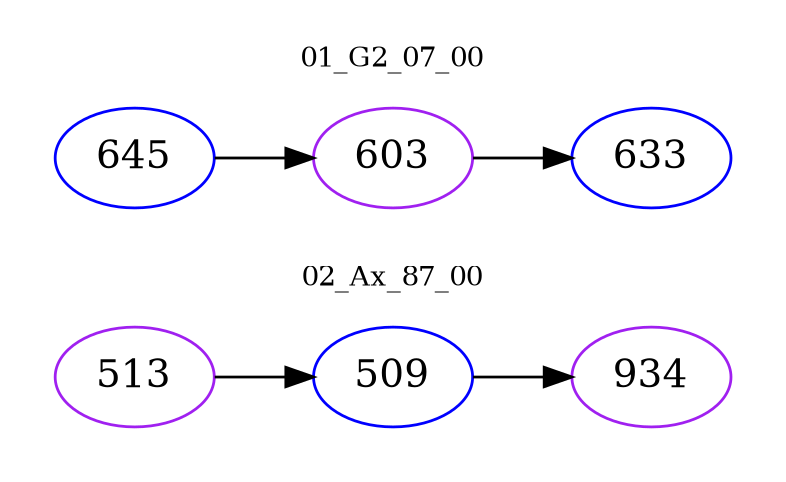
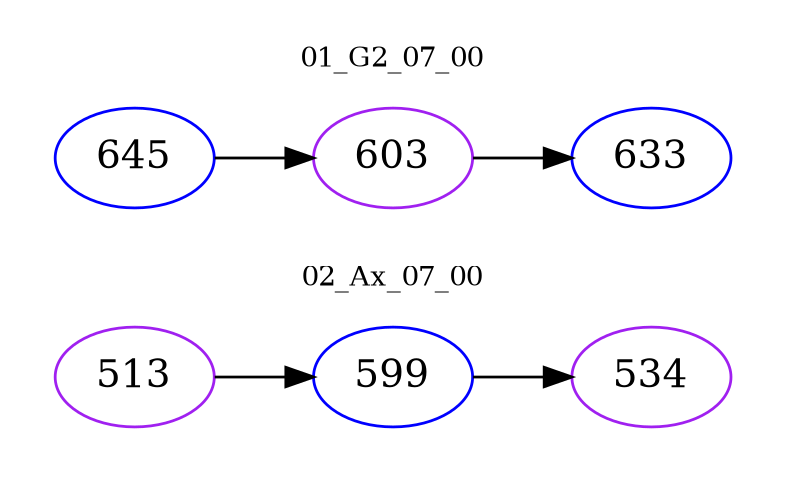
(393, 279) -> (393, 279)
(393, 377) -> (393, 377)
(651, 377) -> (651, 377)
